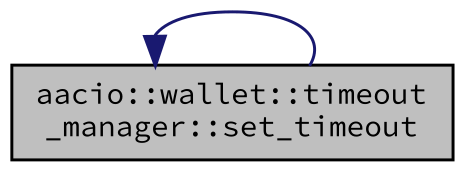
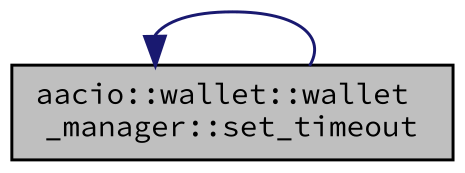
(232, 113) -> (232, 113)
